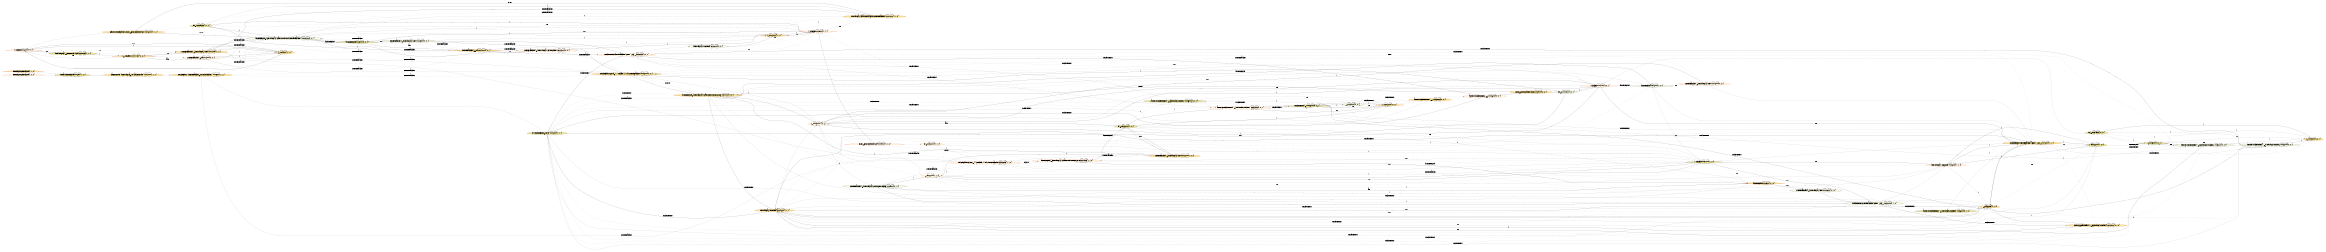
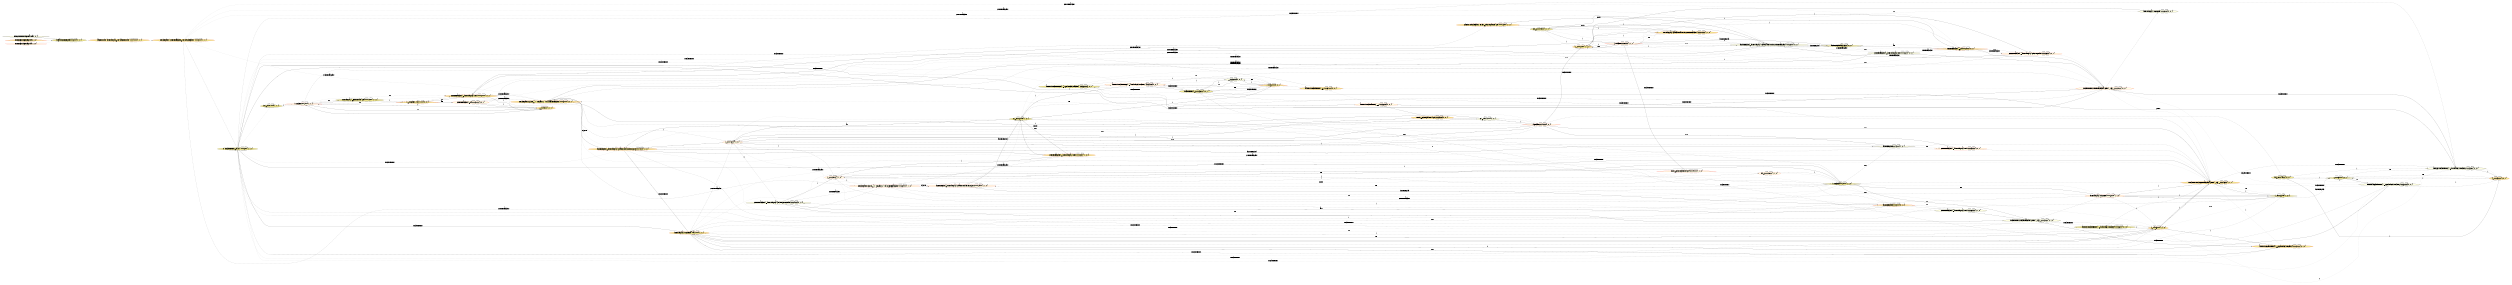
(584, 32) -> (1724, 39)
(775, 36) -> (1582, 47)
none -> (26, 37)
(1625, 85) -> (1686, 135)
(1388, 99) -> (1650, 172)
none -> (271, 106)
(1307, 106) -> (1196, 91)
(1670, 129) -> (1868, 165)
(1172, 135) -> (1561, 86)
(2097, 145) -> (2283, 196)
